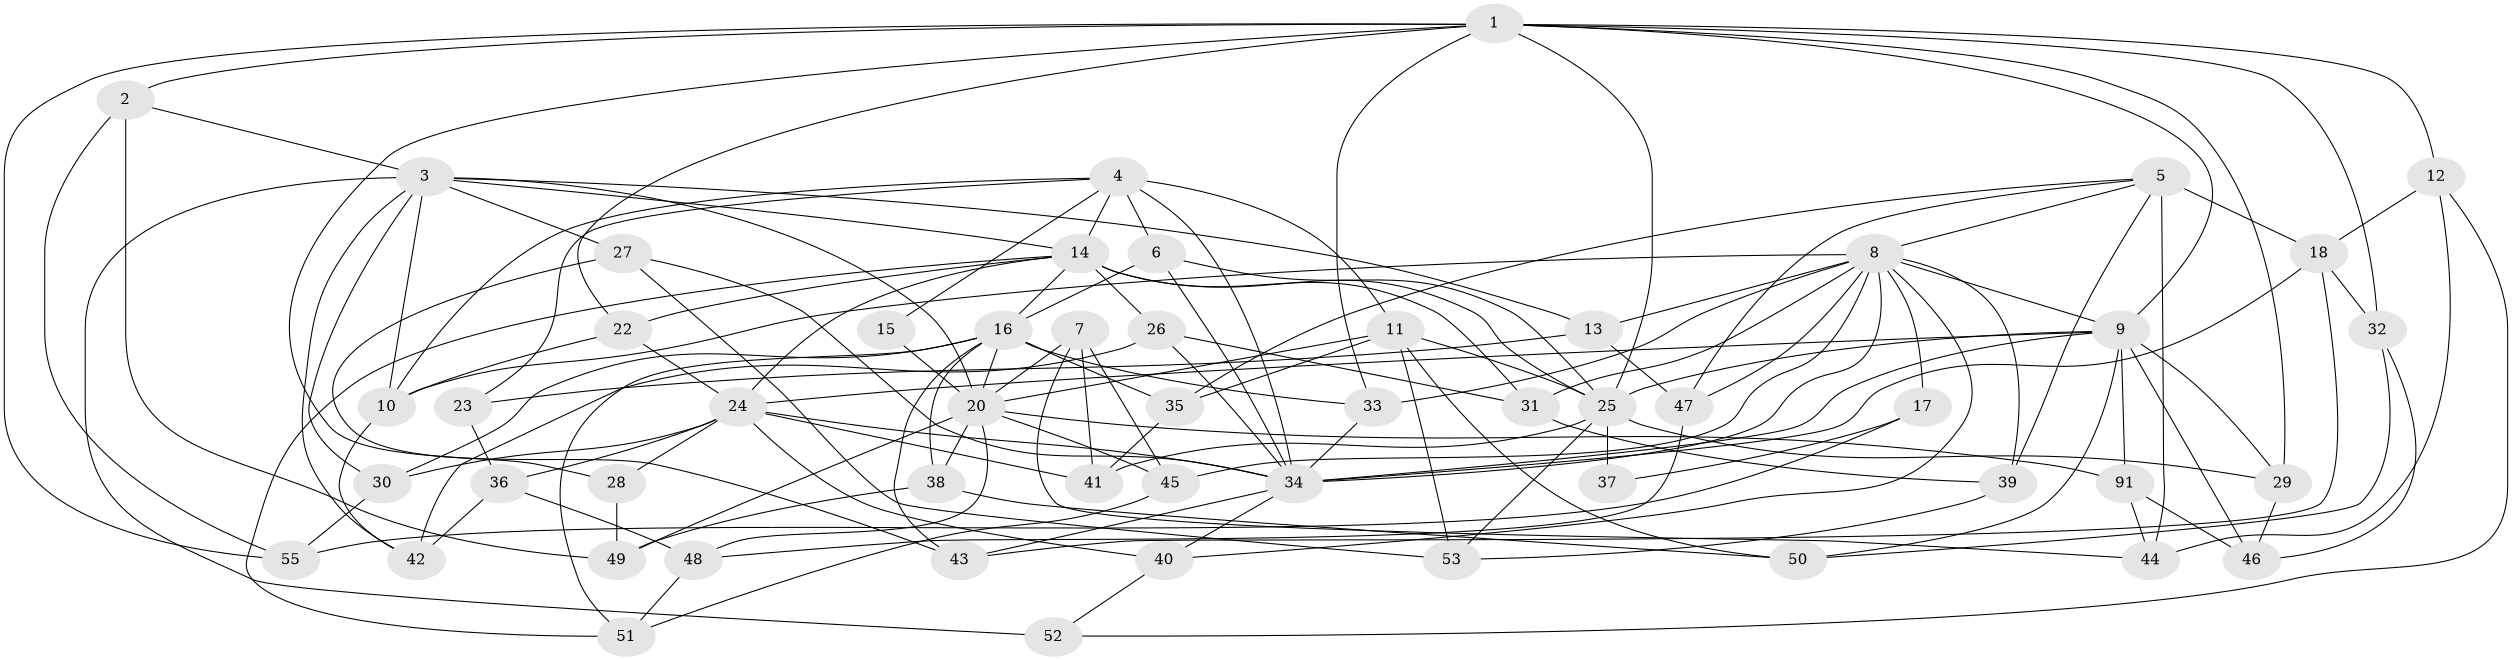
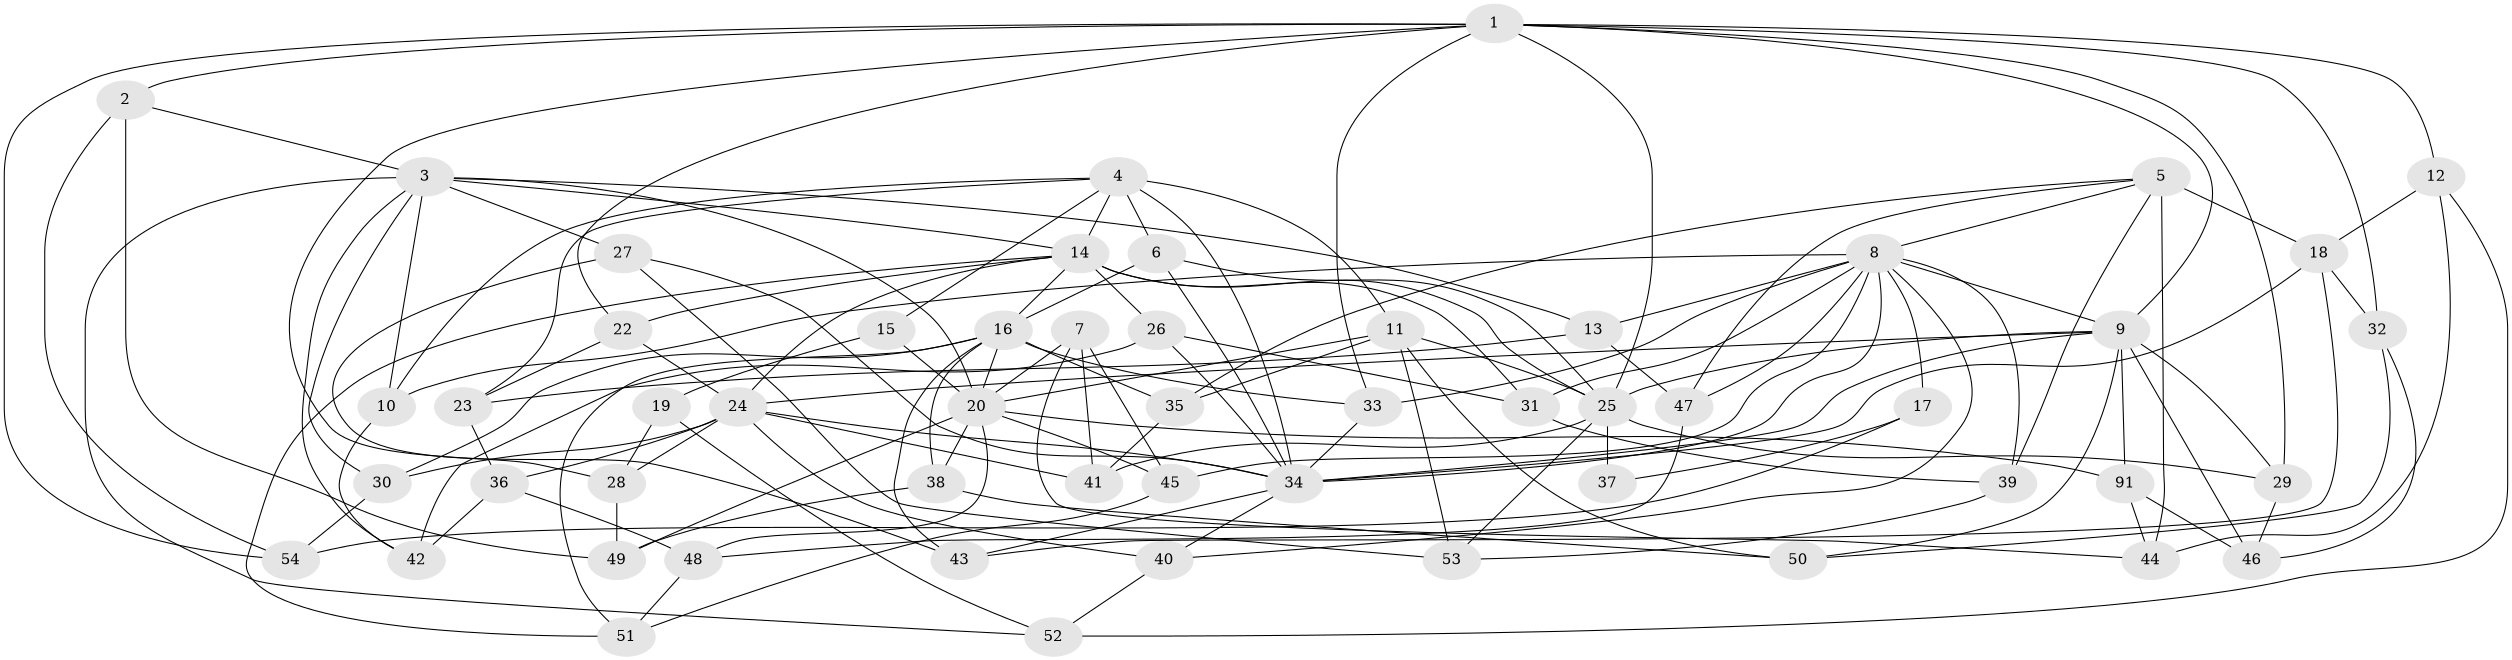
(502, 363) -> (538, 371)
none -> (662, 407)
(291, 560) -> (291, 560)
